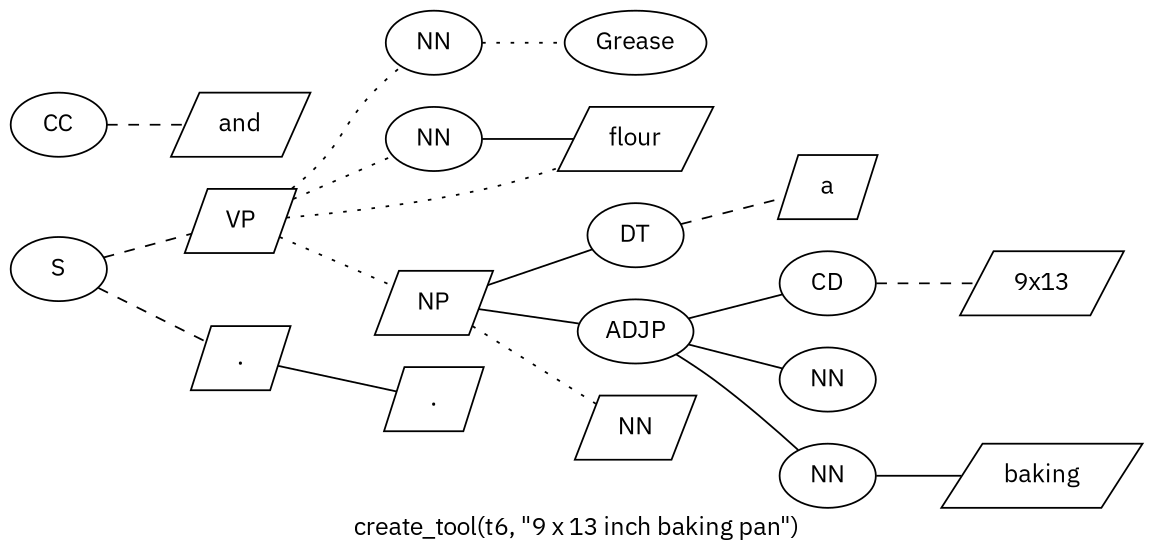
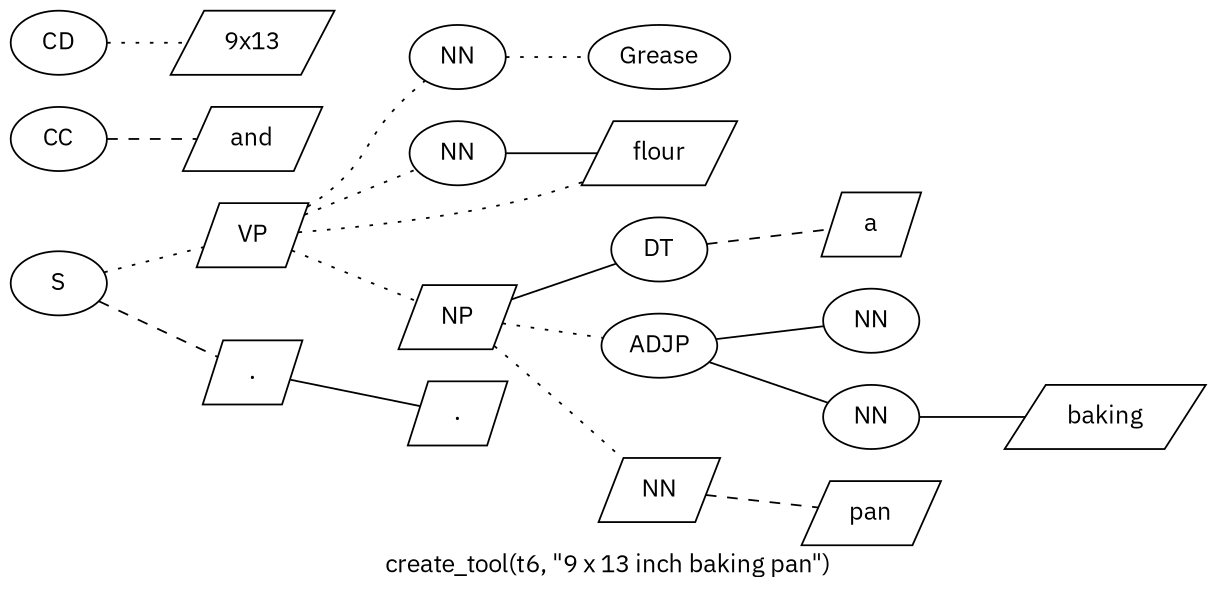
(147, 246) -> (154, 260)
(927, 283) -> (147, 43)
(736, 306) -> none
(529, 316) -> (553, 331)
none -> (871, 513)
